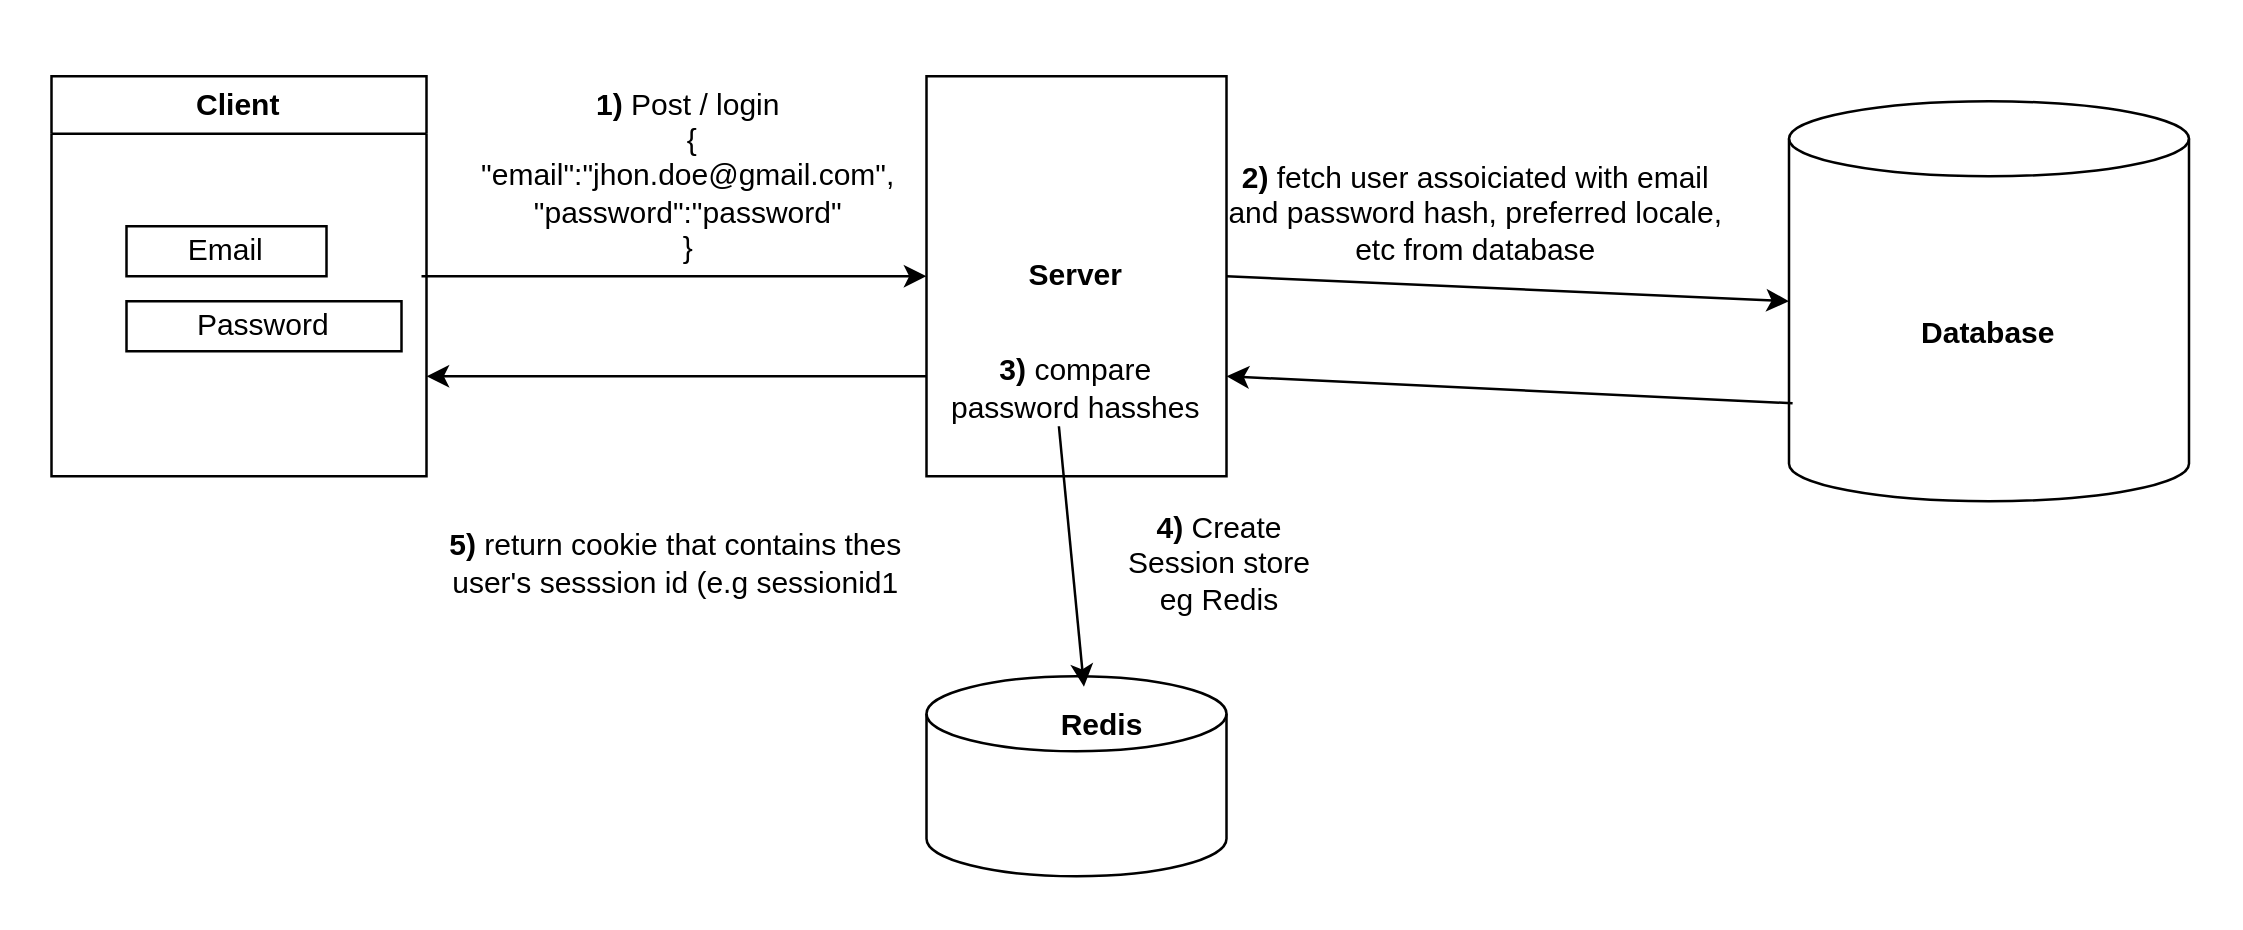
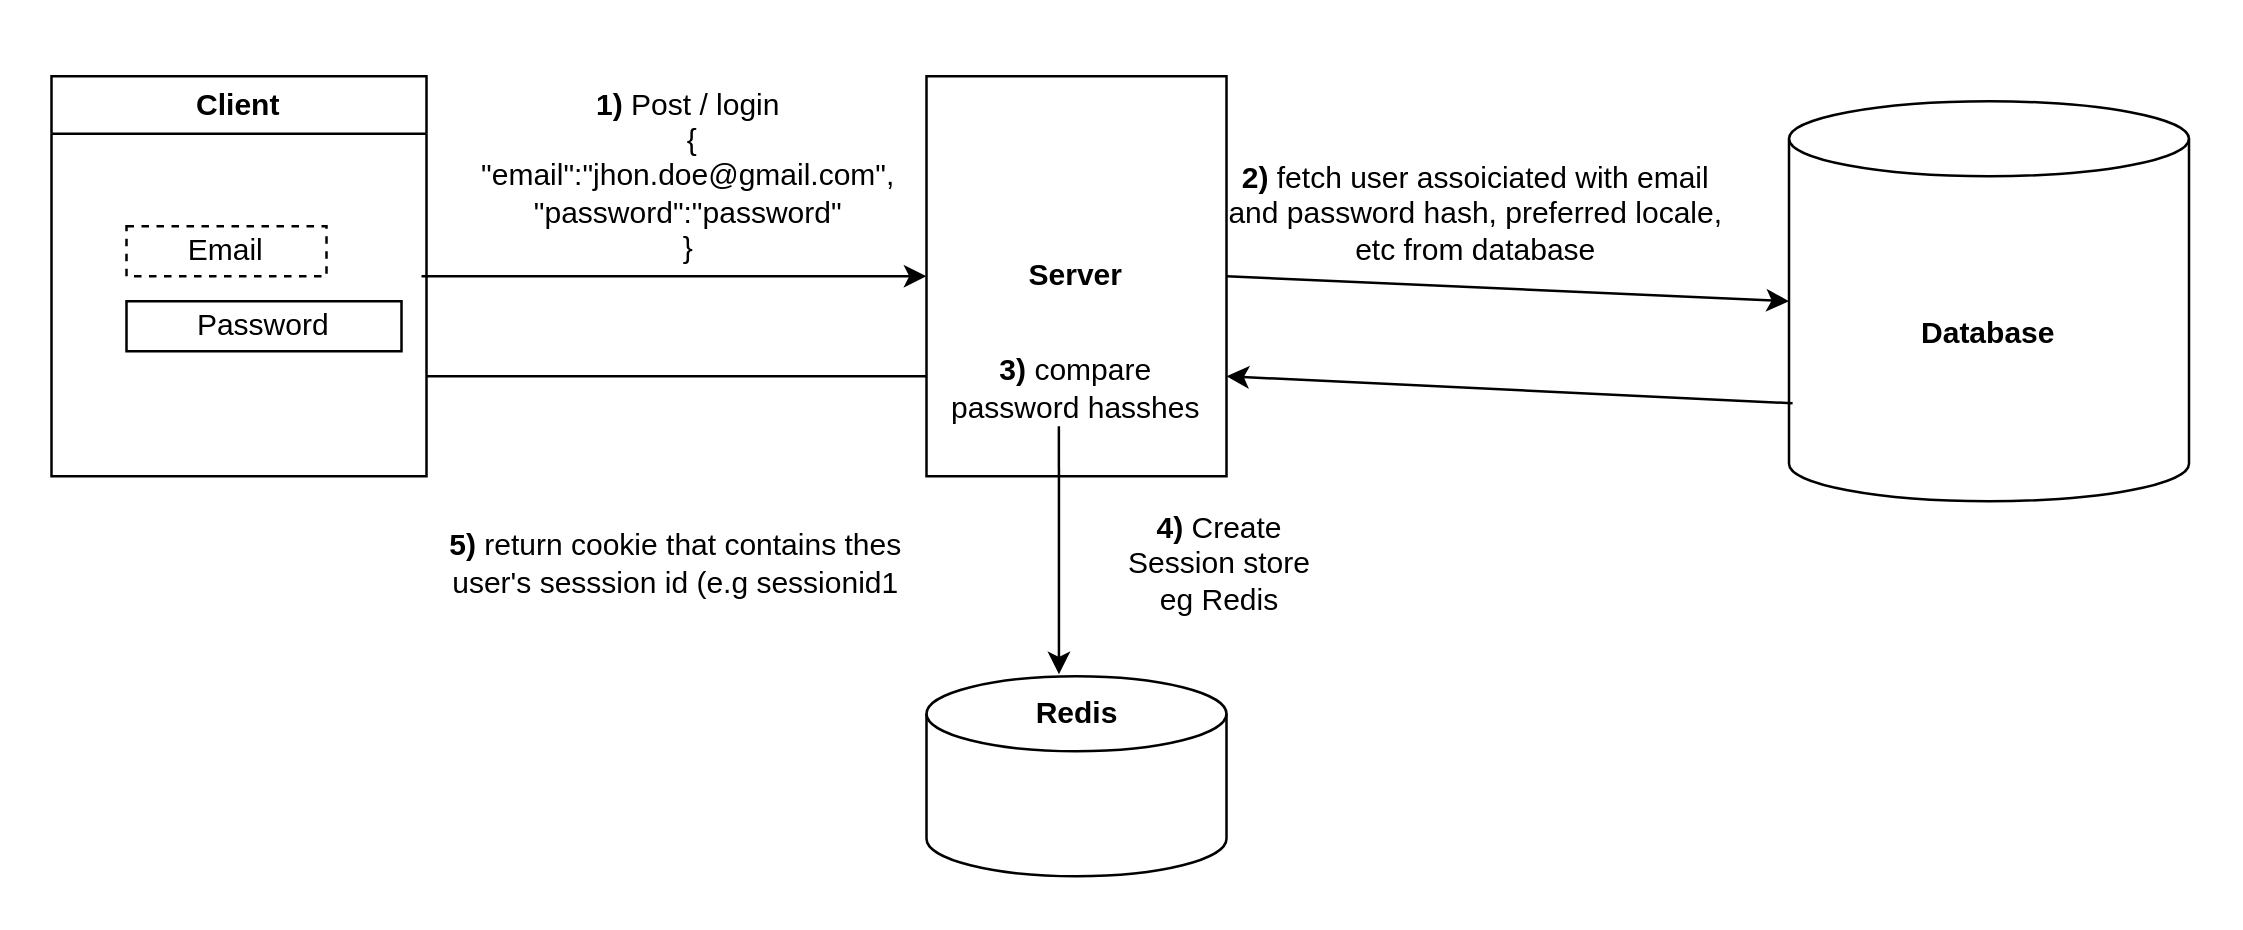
(226, 251) -> (226, 251)
(444, 376) -> (438, 376)
(1101, 726) -> (1076, 714)
